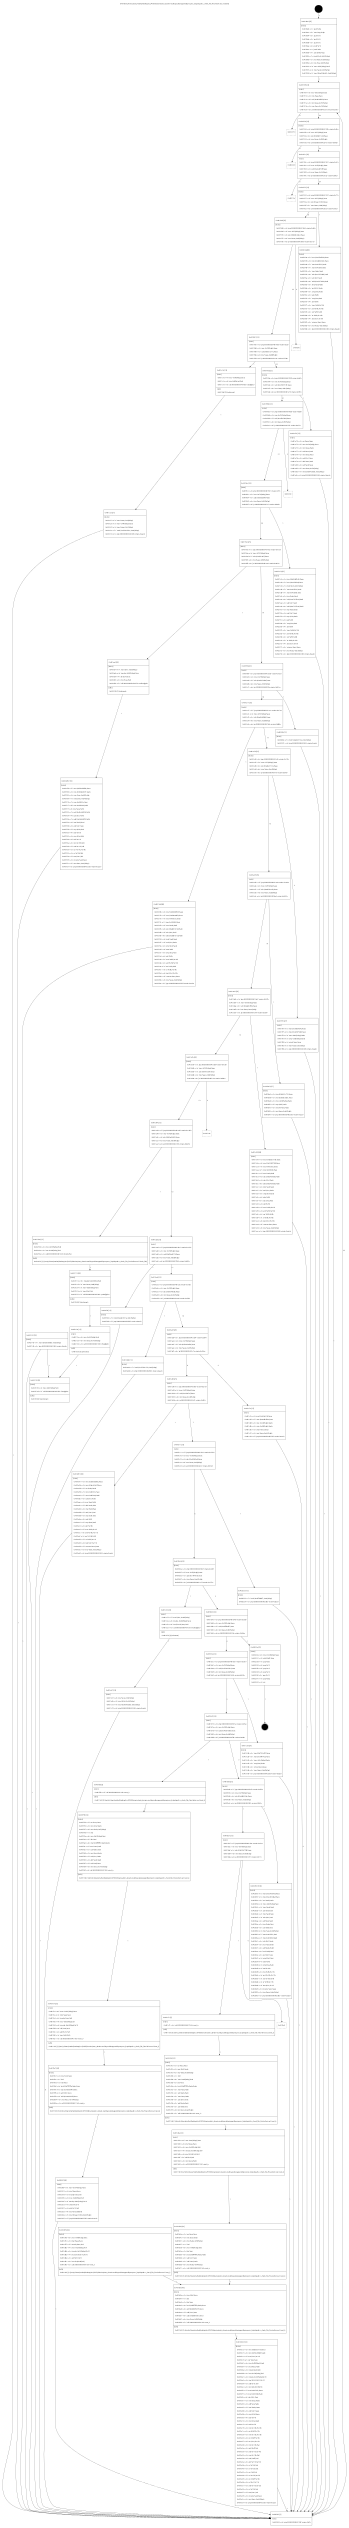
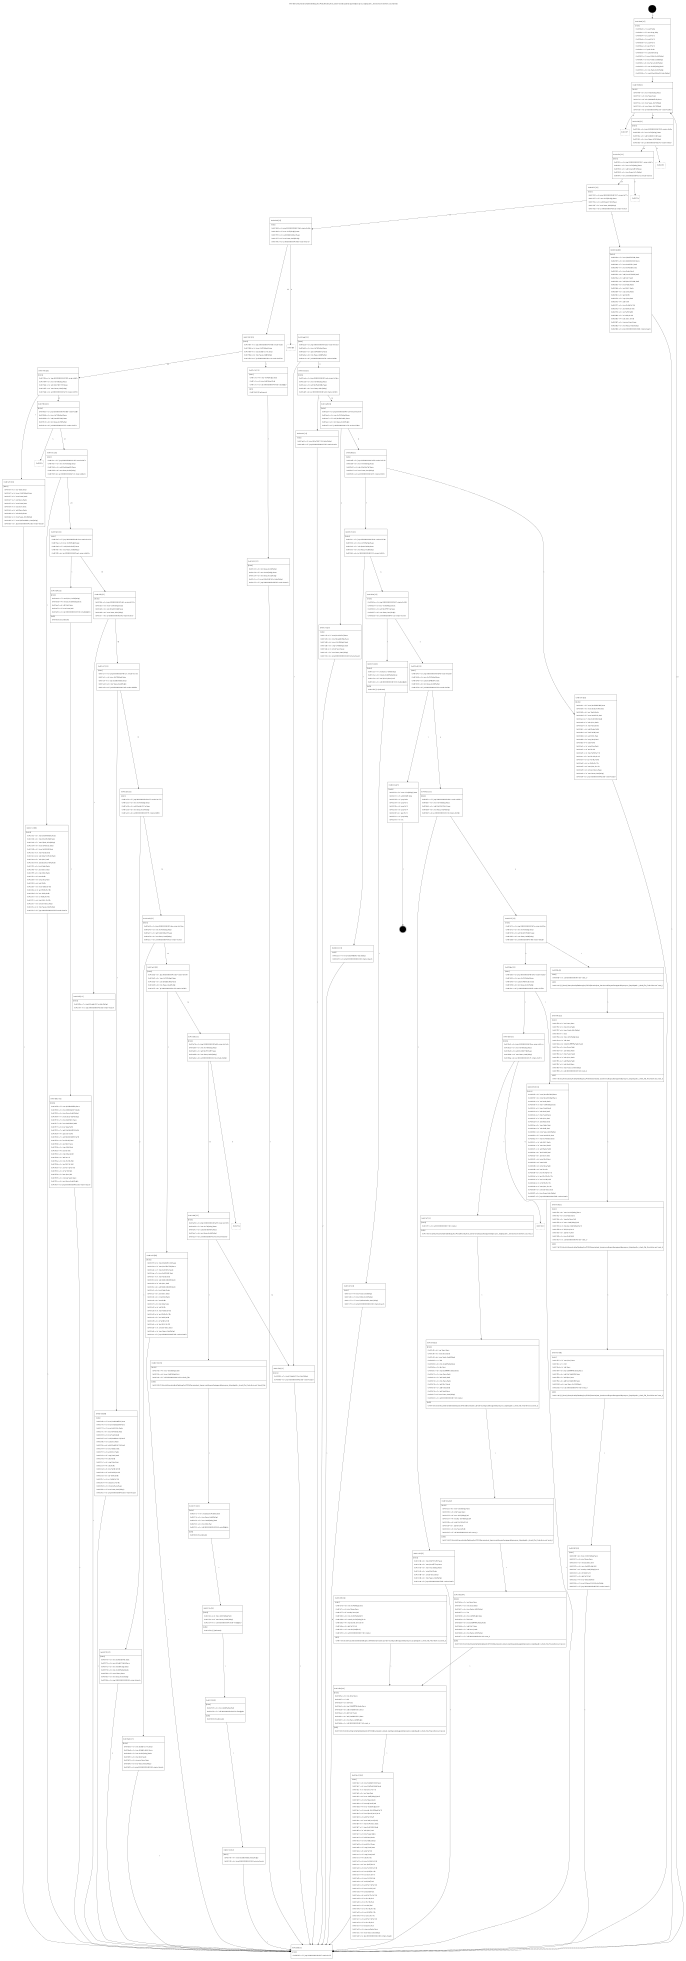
(171, 1192) -> (252, 1302)
(48, 1363) -> (235, 1784)
